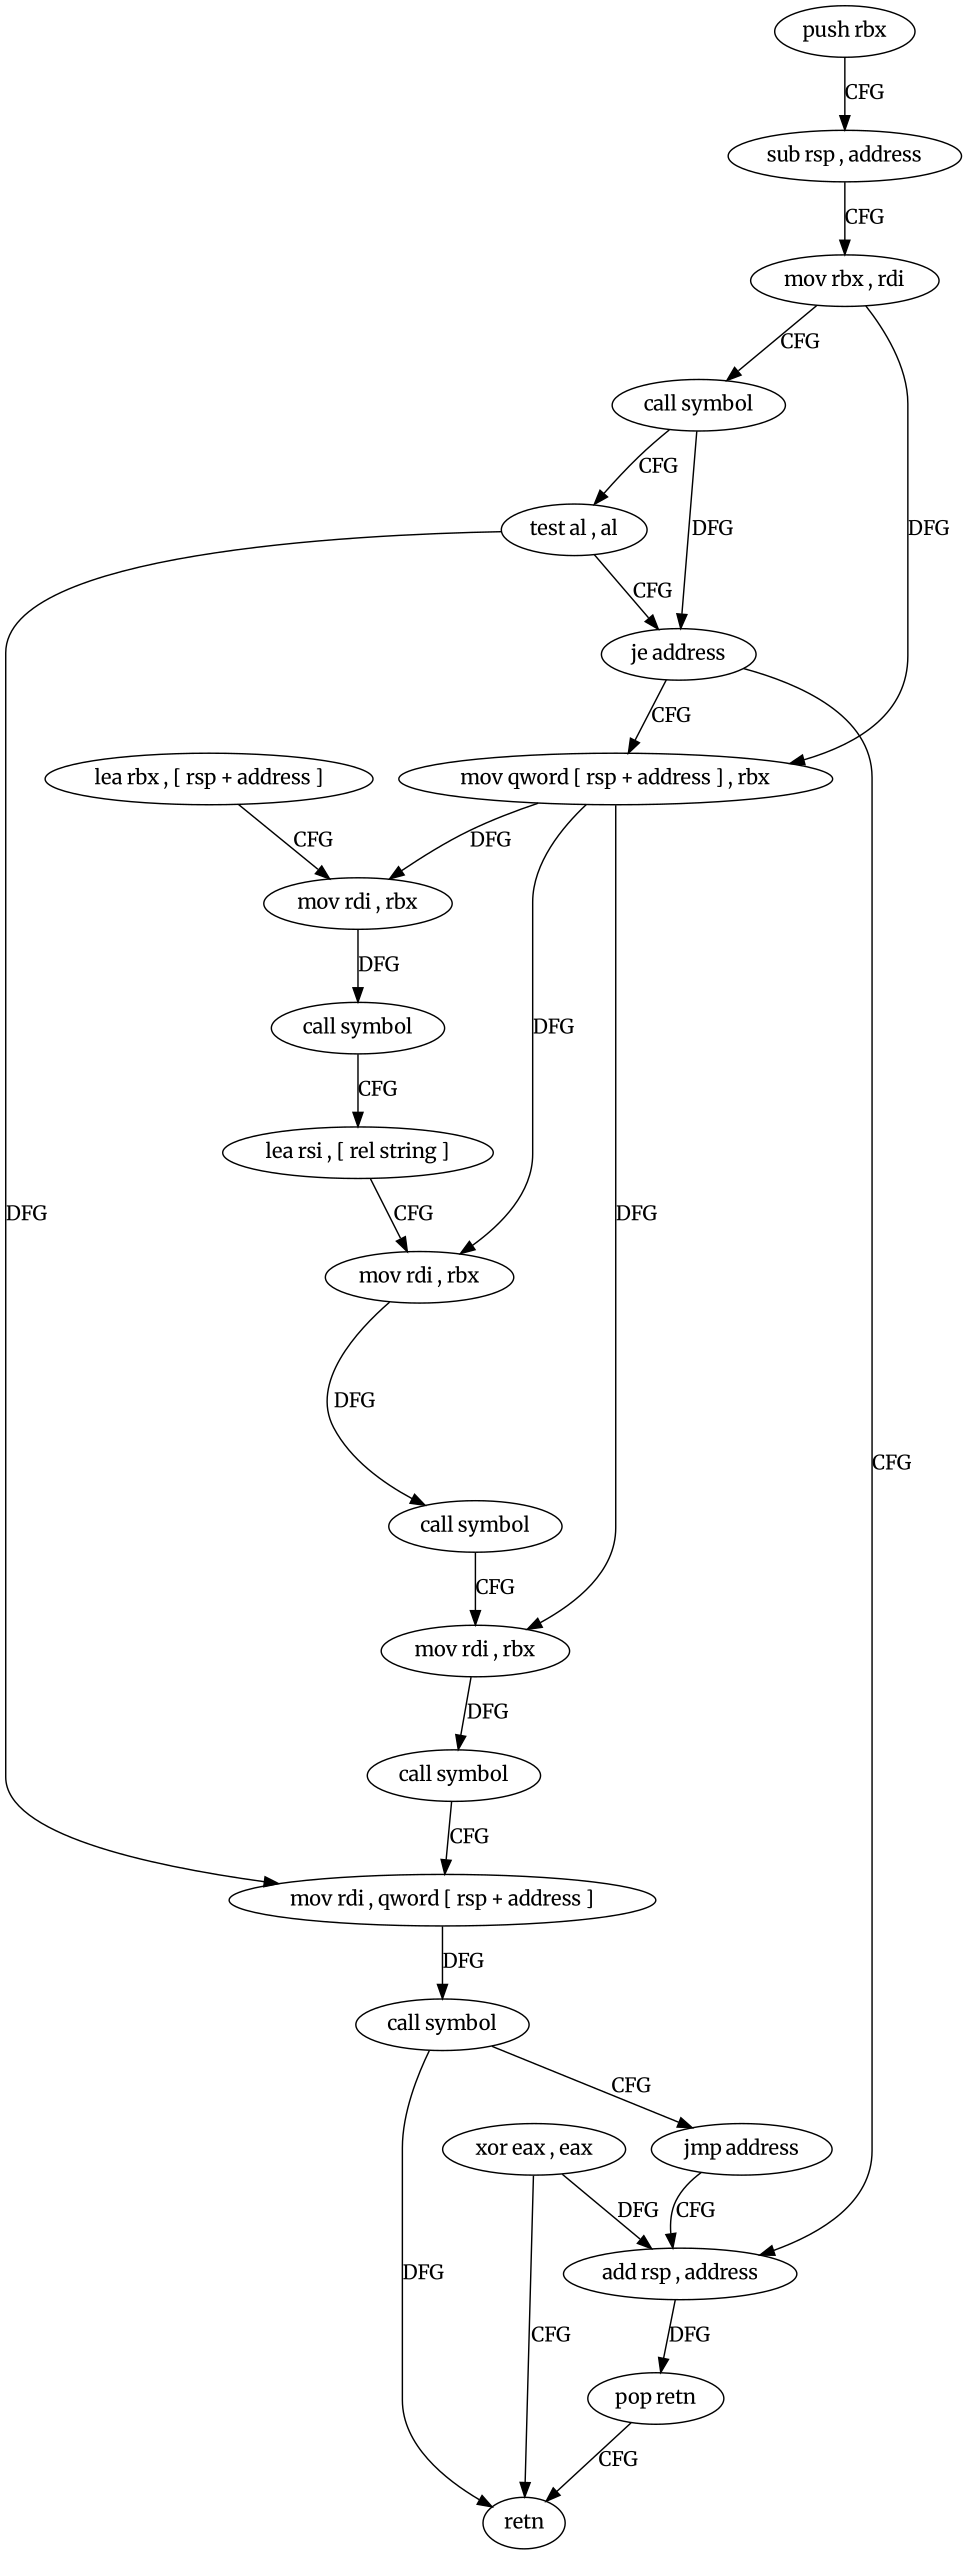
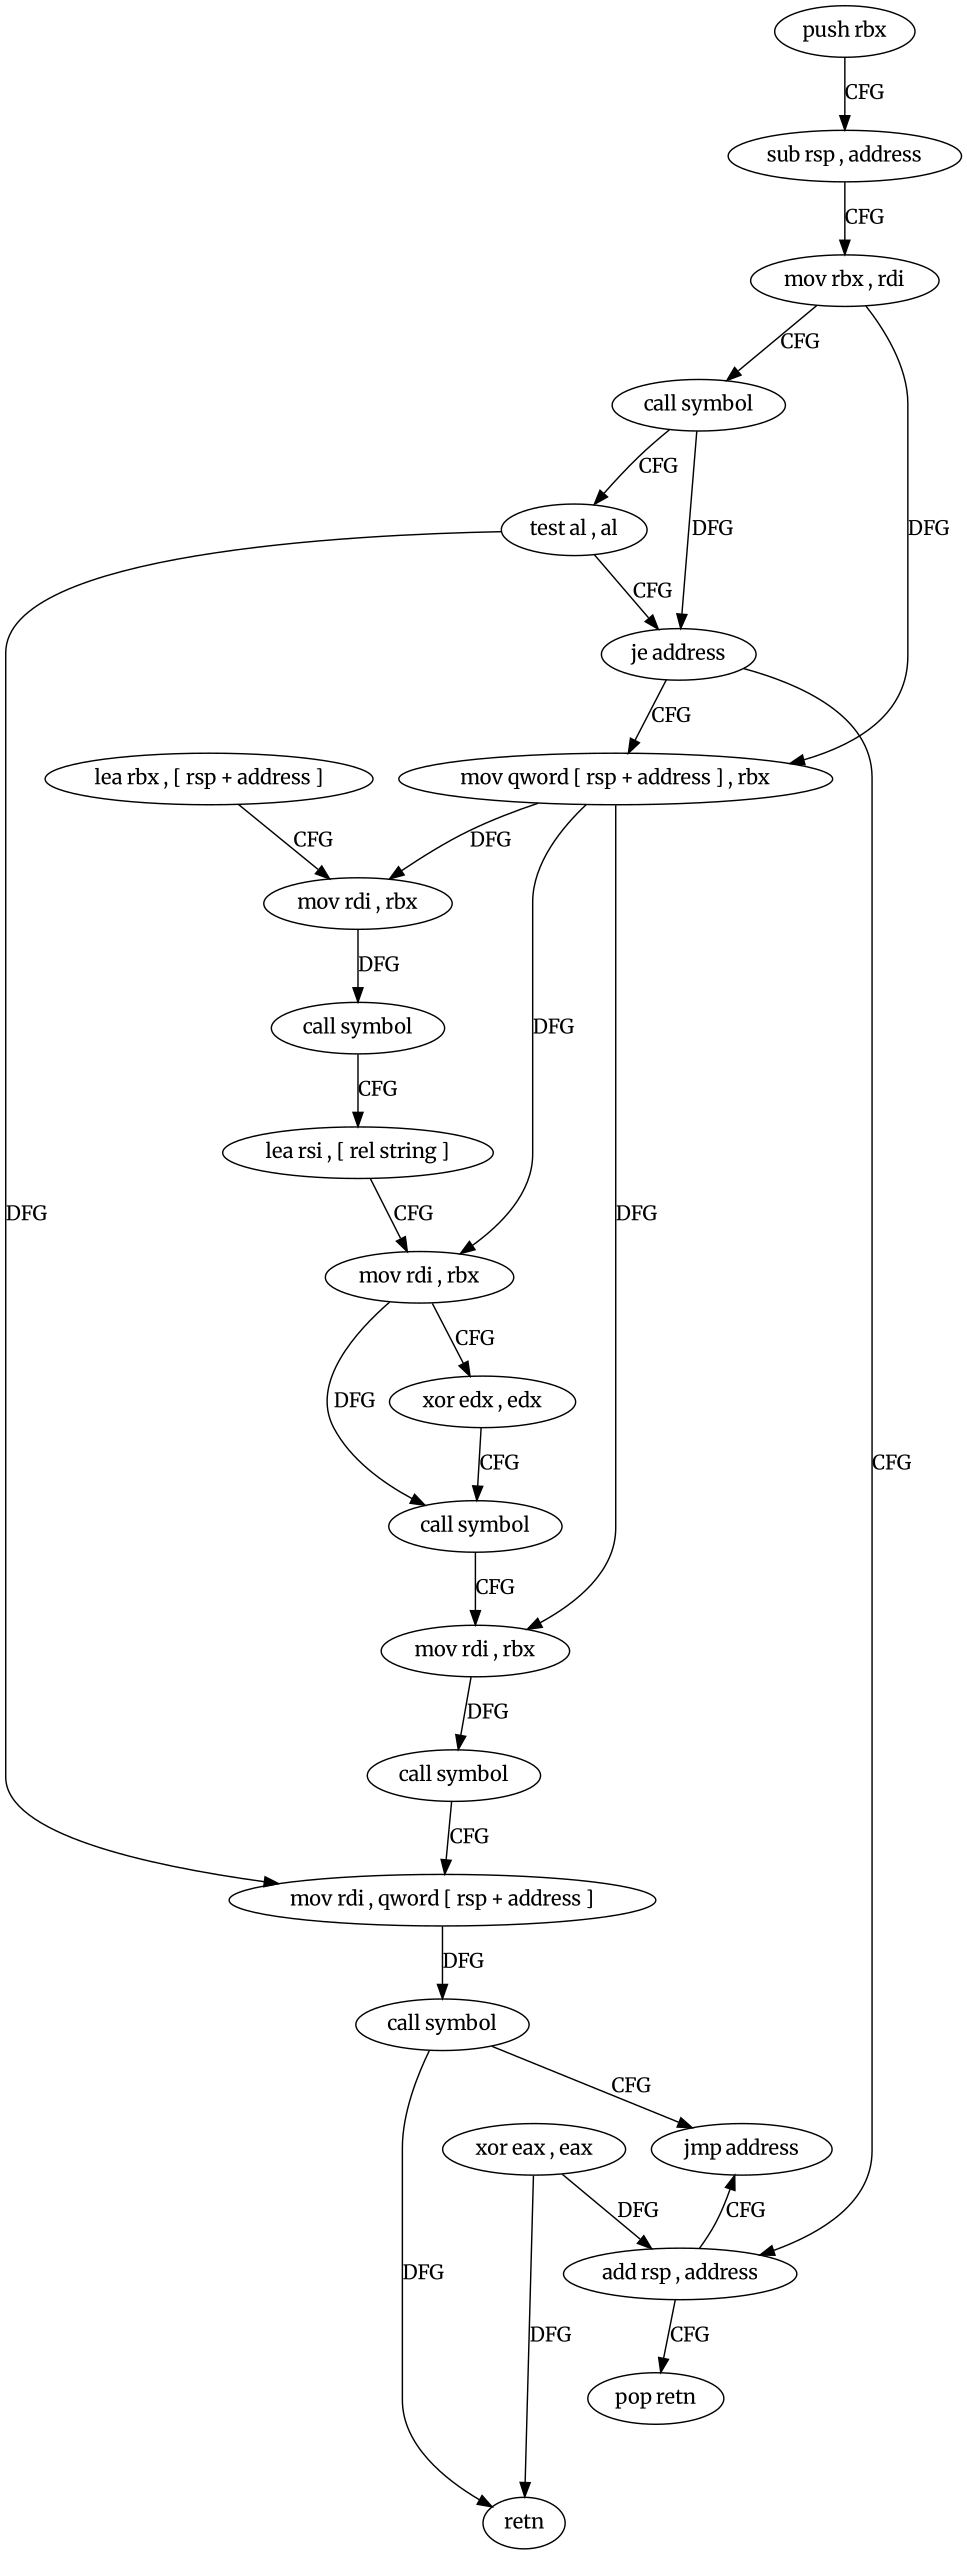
none -> (483, 1402)
(677, 2199) -> (717, 2220)
(551, 2336) -> (551, 2336)
(690, 2336) -> (690, 2336)
(594, 2457) -> none
